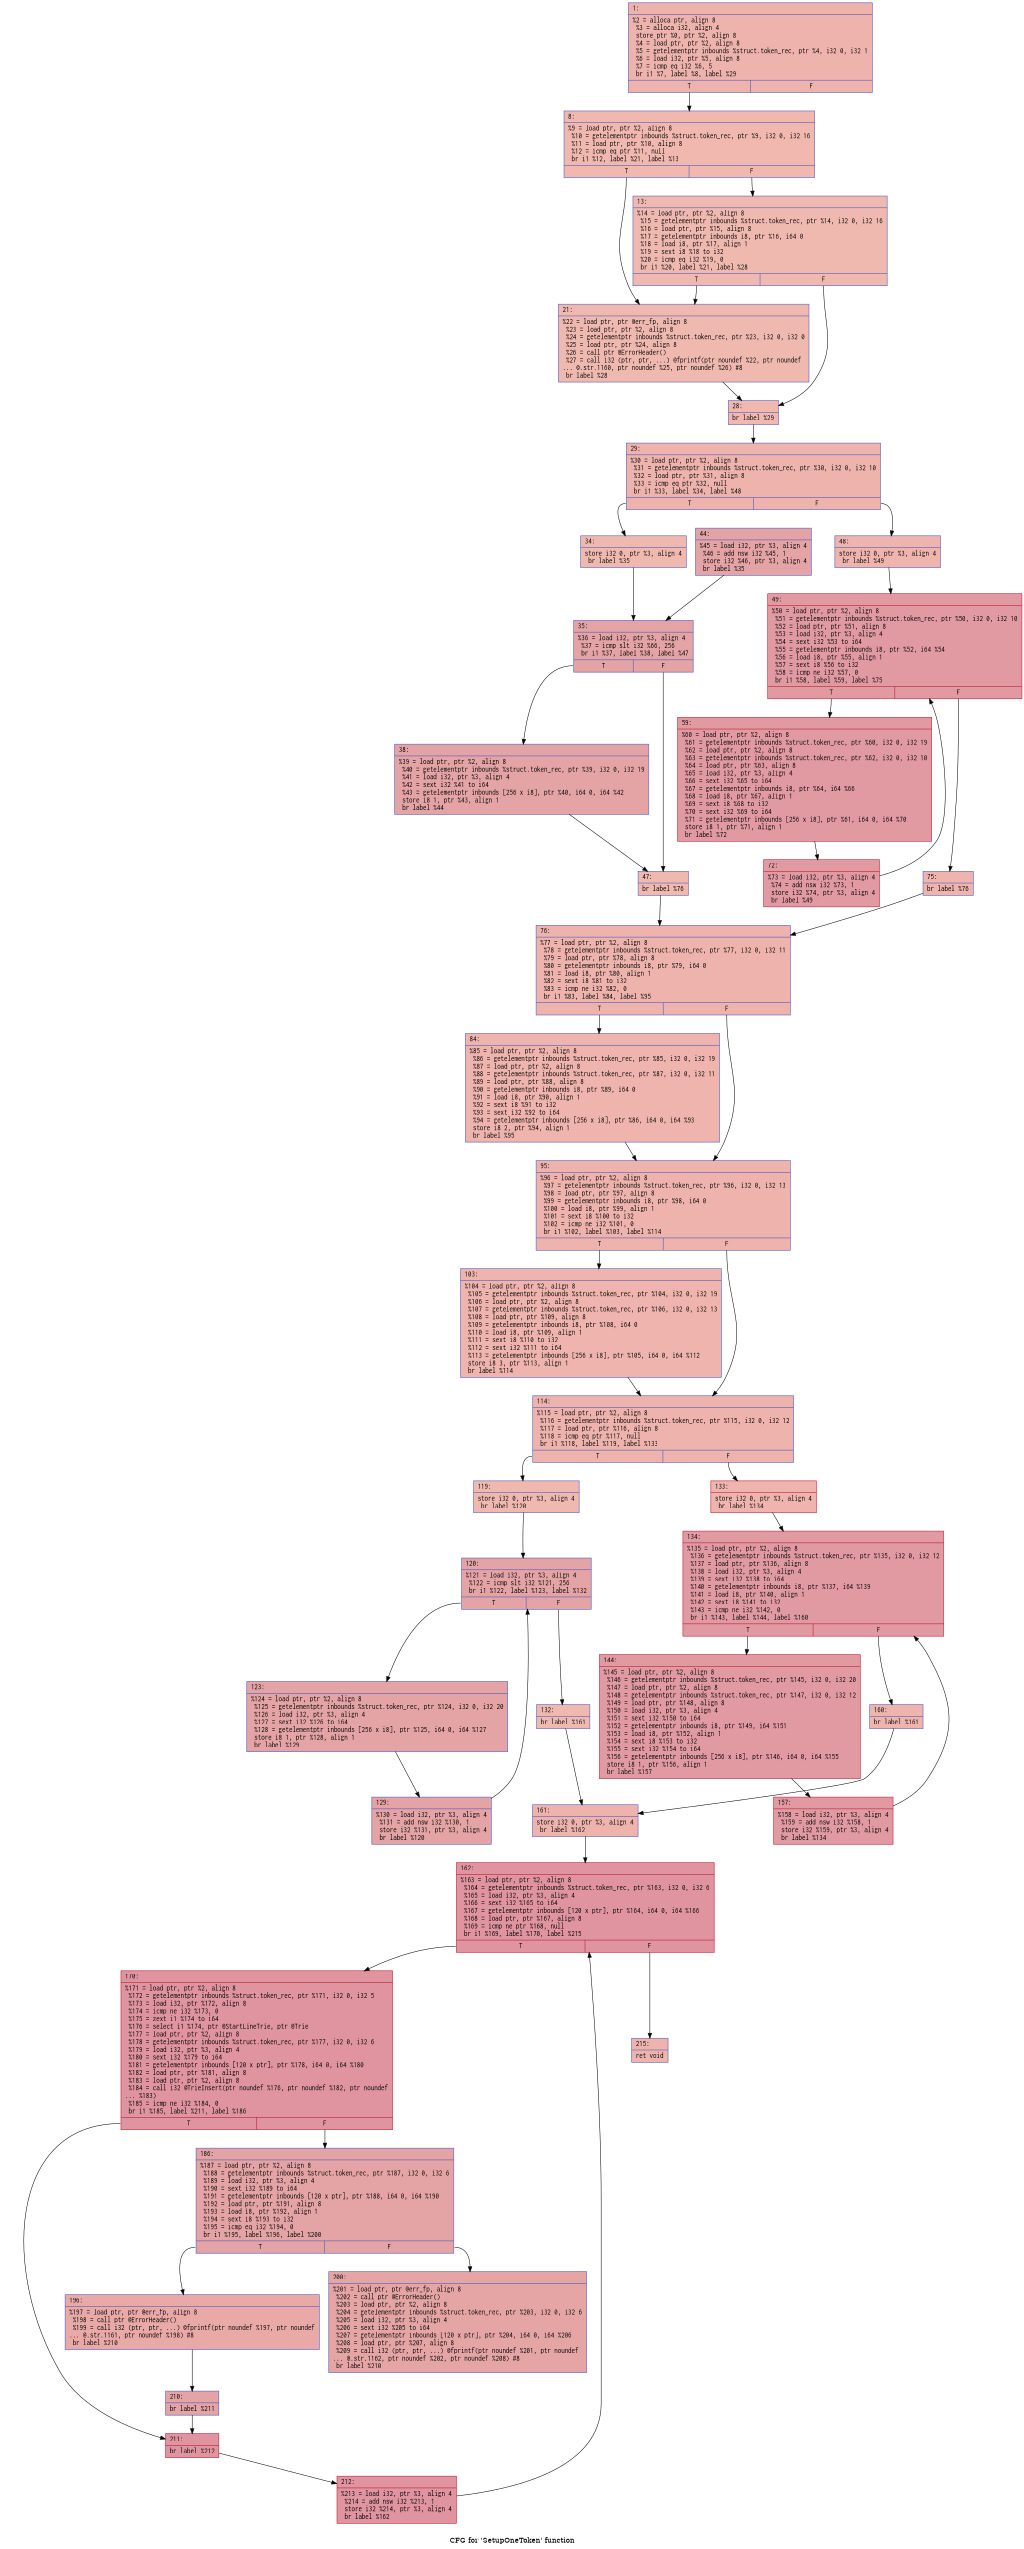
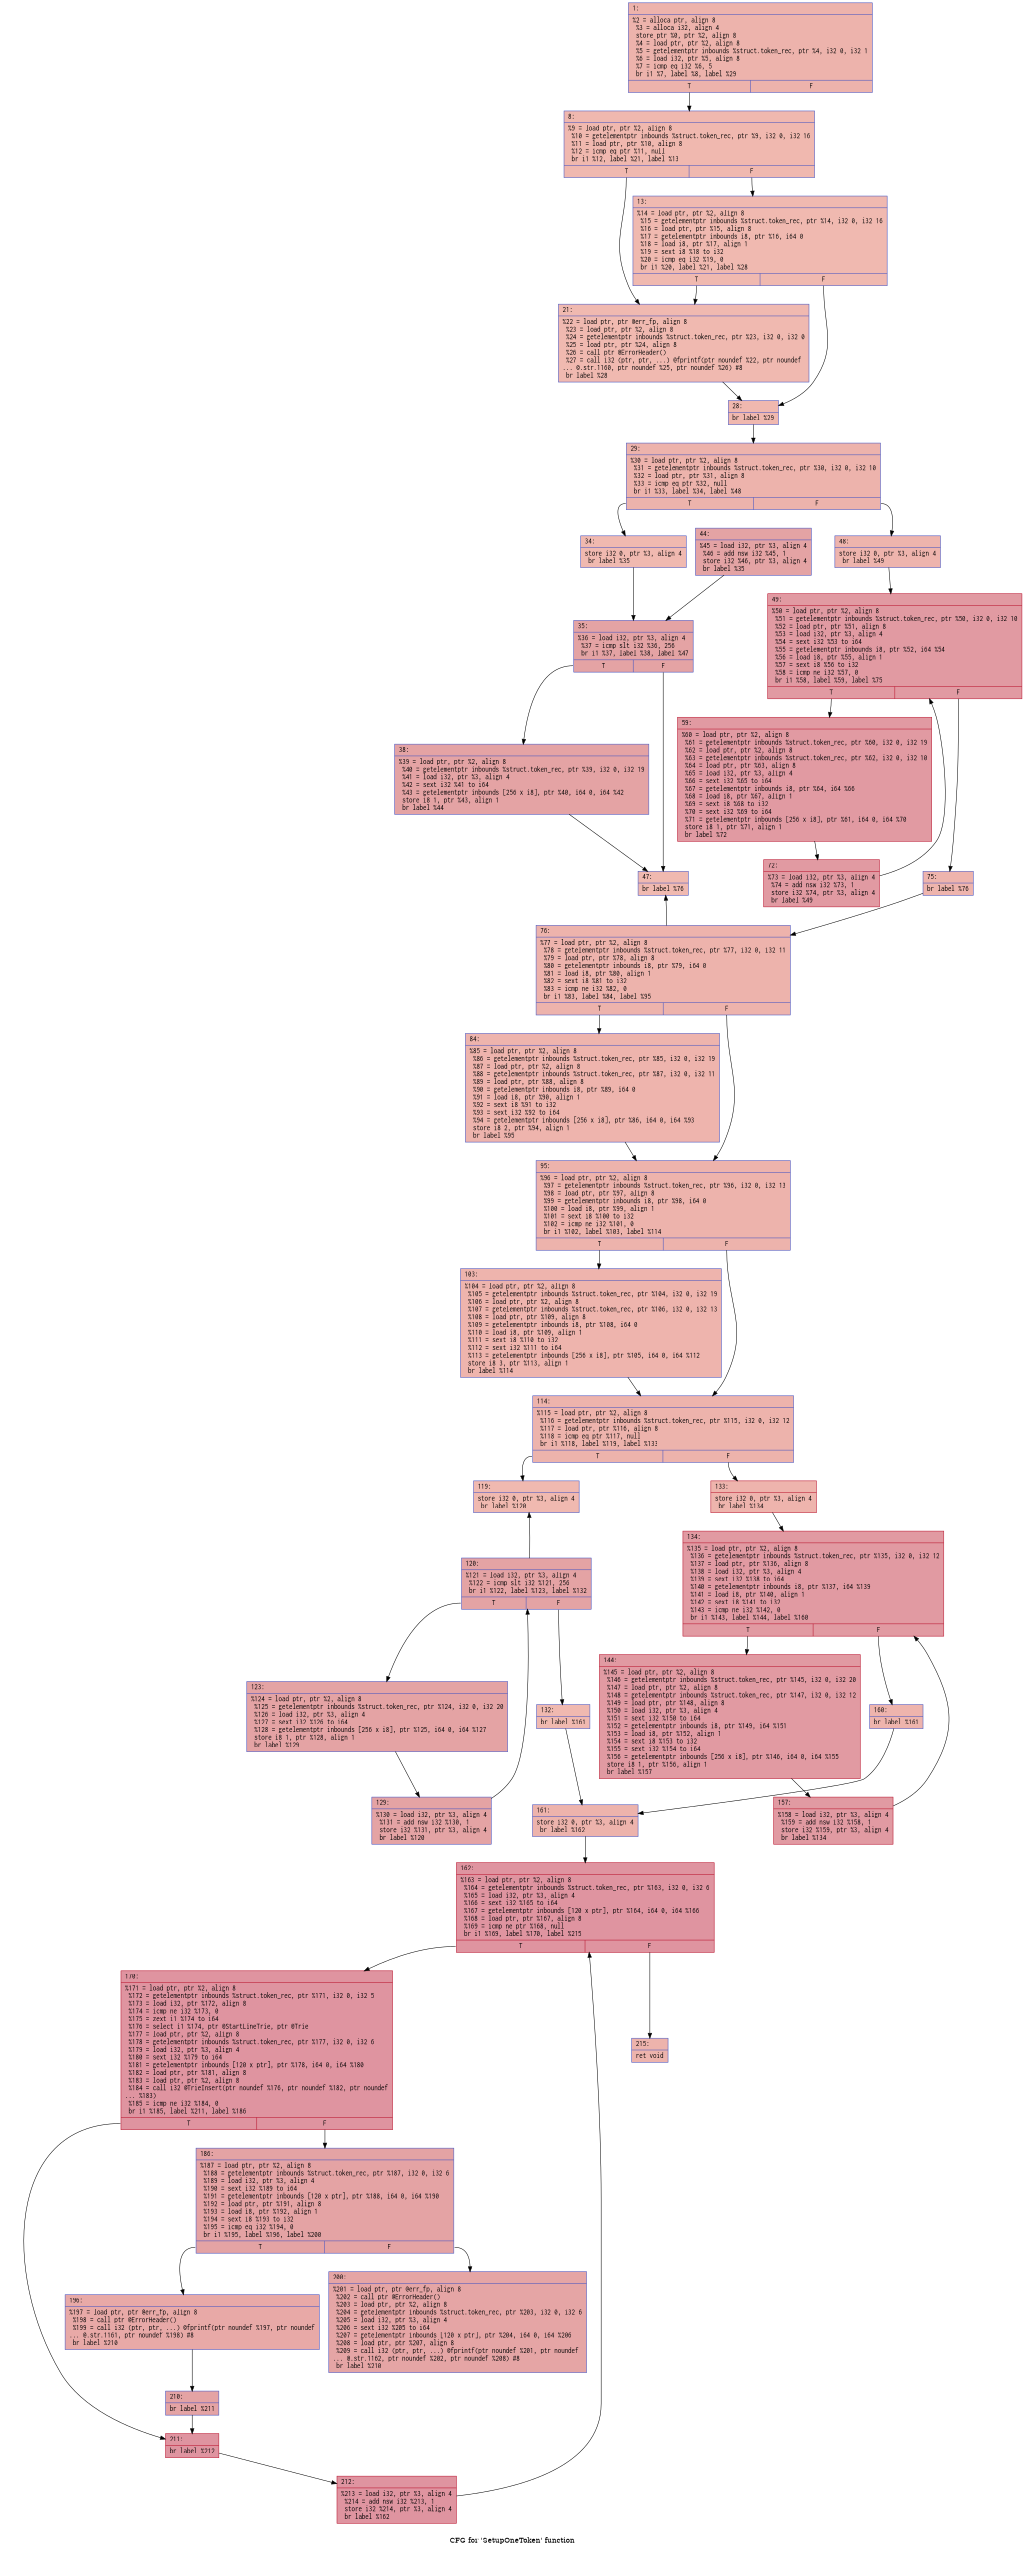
(627, 646) -> (627, 646)
(660, 908) -> (666, 913)
(523, 1533) -> (530, 1538)
